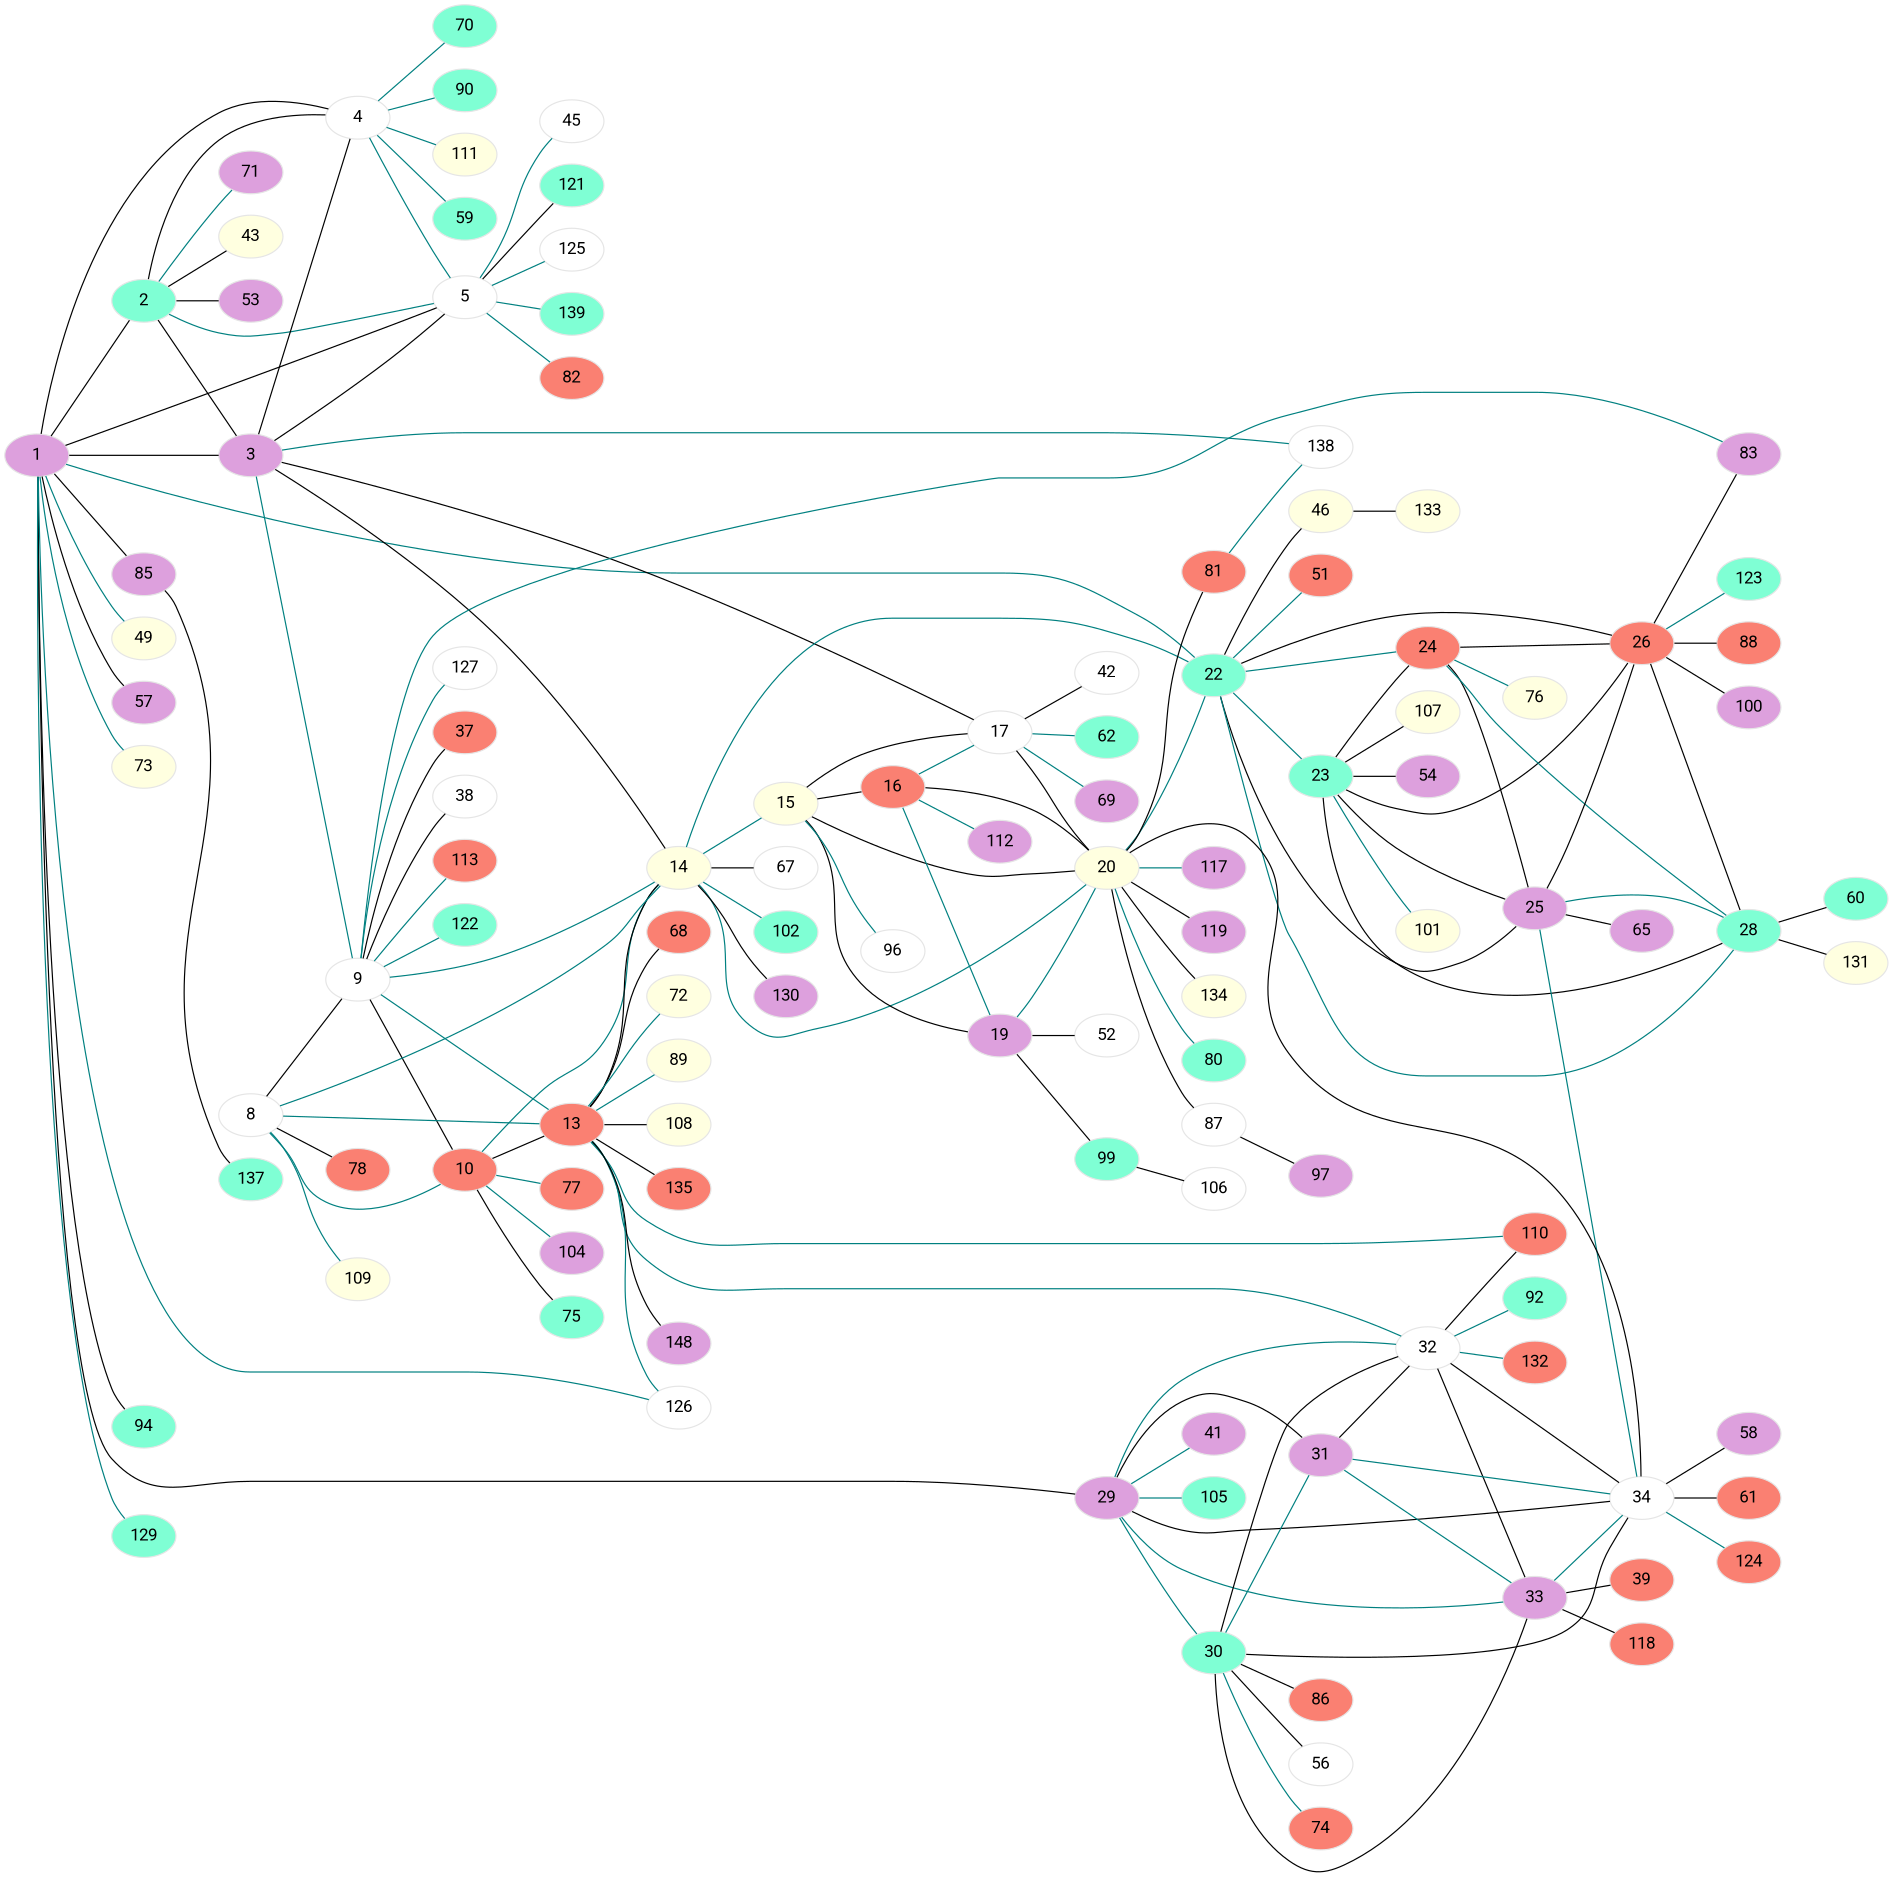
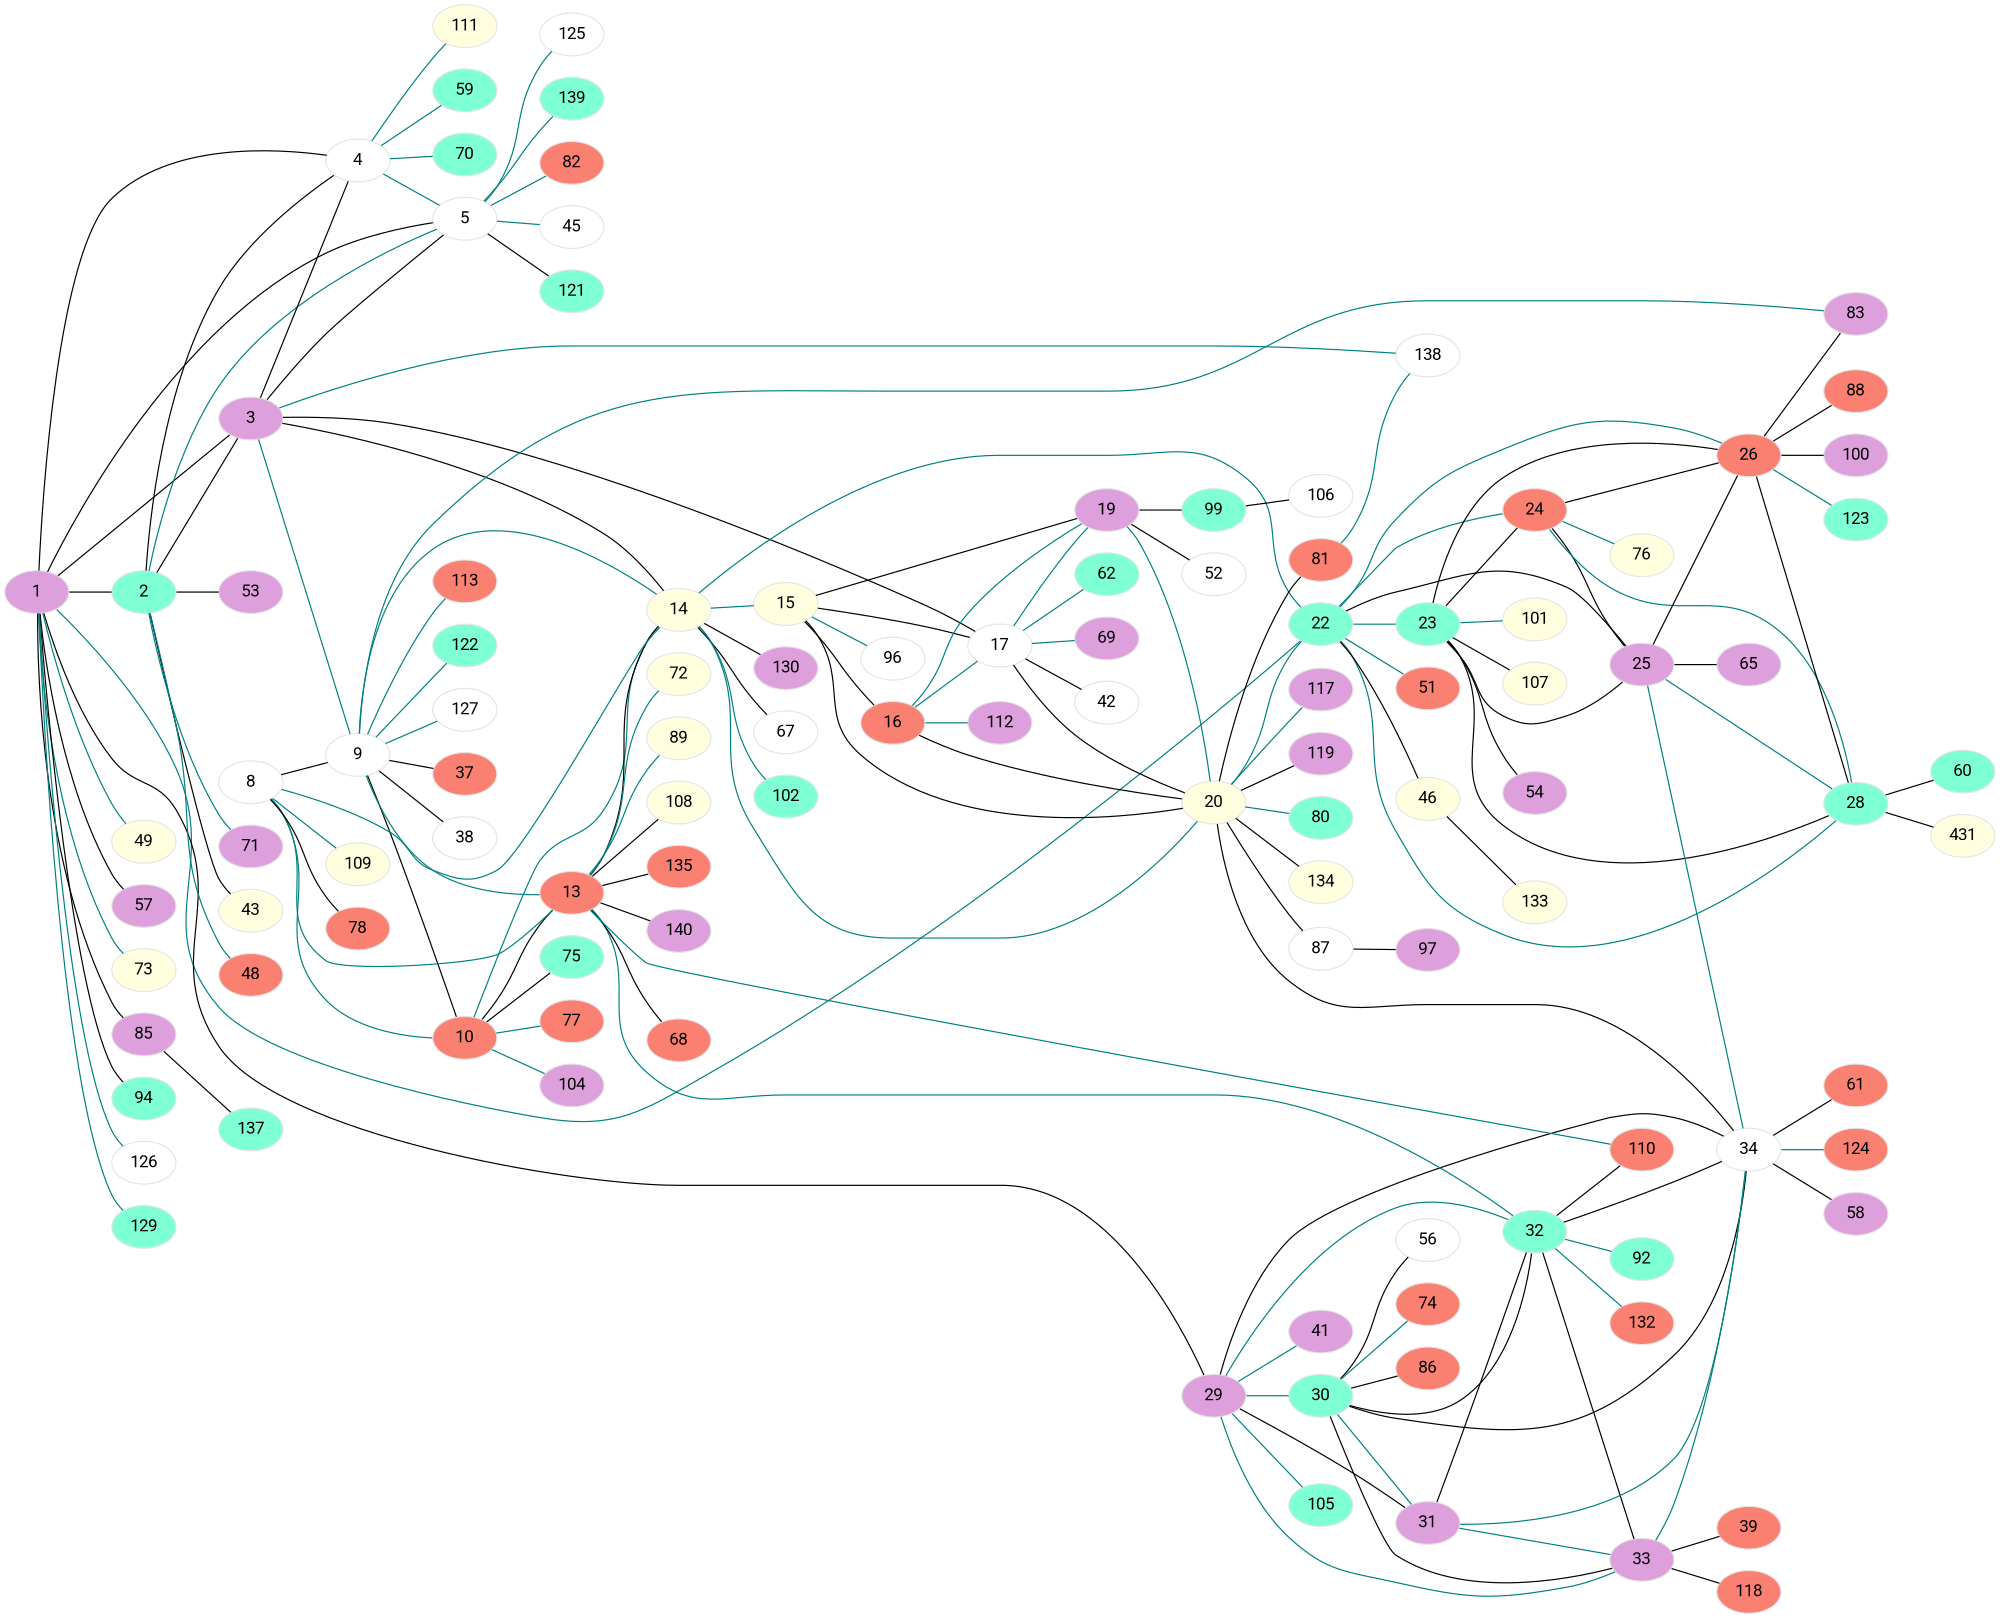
(465, 90) -> none
none -> (1049, 575)
(1424, 613) -> (1499, 451)
(1856, 963) -> (1963, 836)
none -> (251, 975)
(625, 1273) -> none
(679, 1344) -> (679, 931)
(1428, 1348) -> (1535, 1232)
